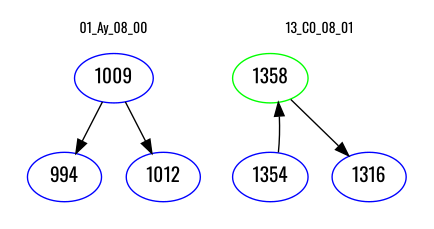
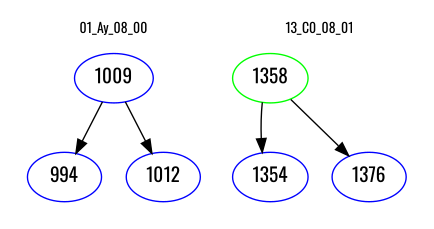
(280, 134) -> (261, 120)
(369, 177) -> (369, 177)
